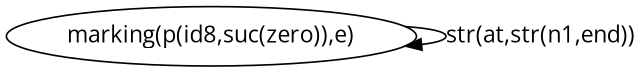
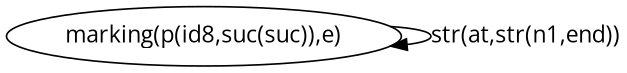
(211, 36) -> (204, 36)
